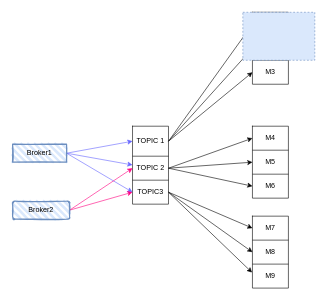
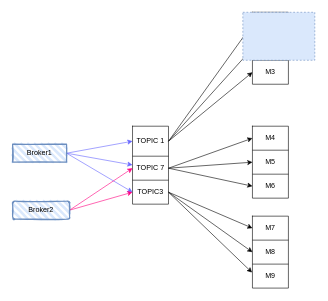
(150, 168) -> (150, 168)
